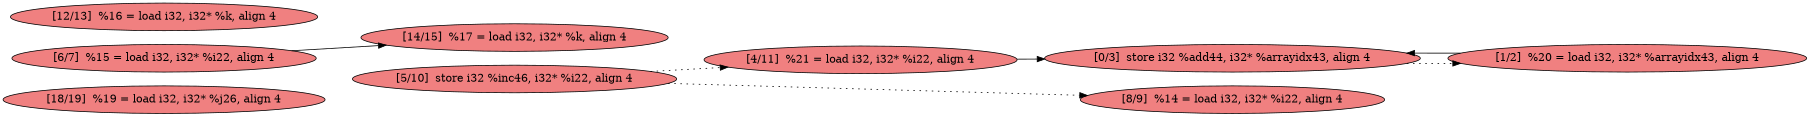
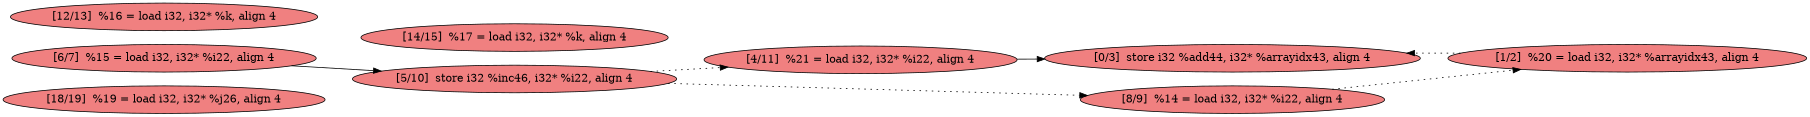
(335, 48) -> (332, 68)
(1438, 53) -> (1438, 53)
(1430, 63) -> (1423, 80)
